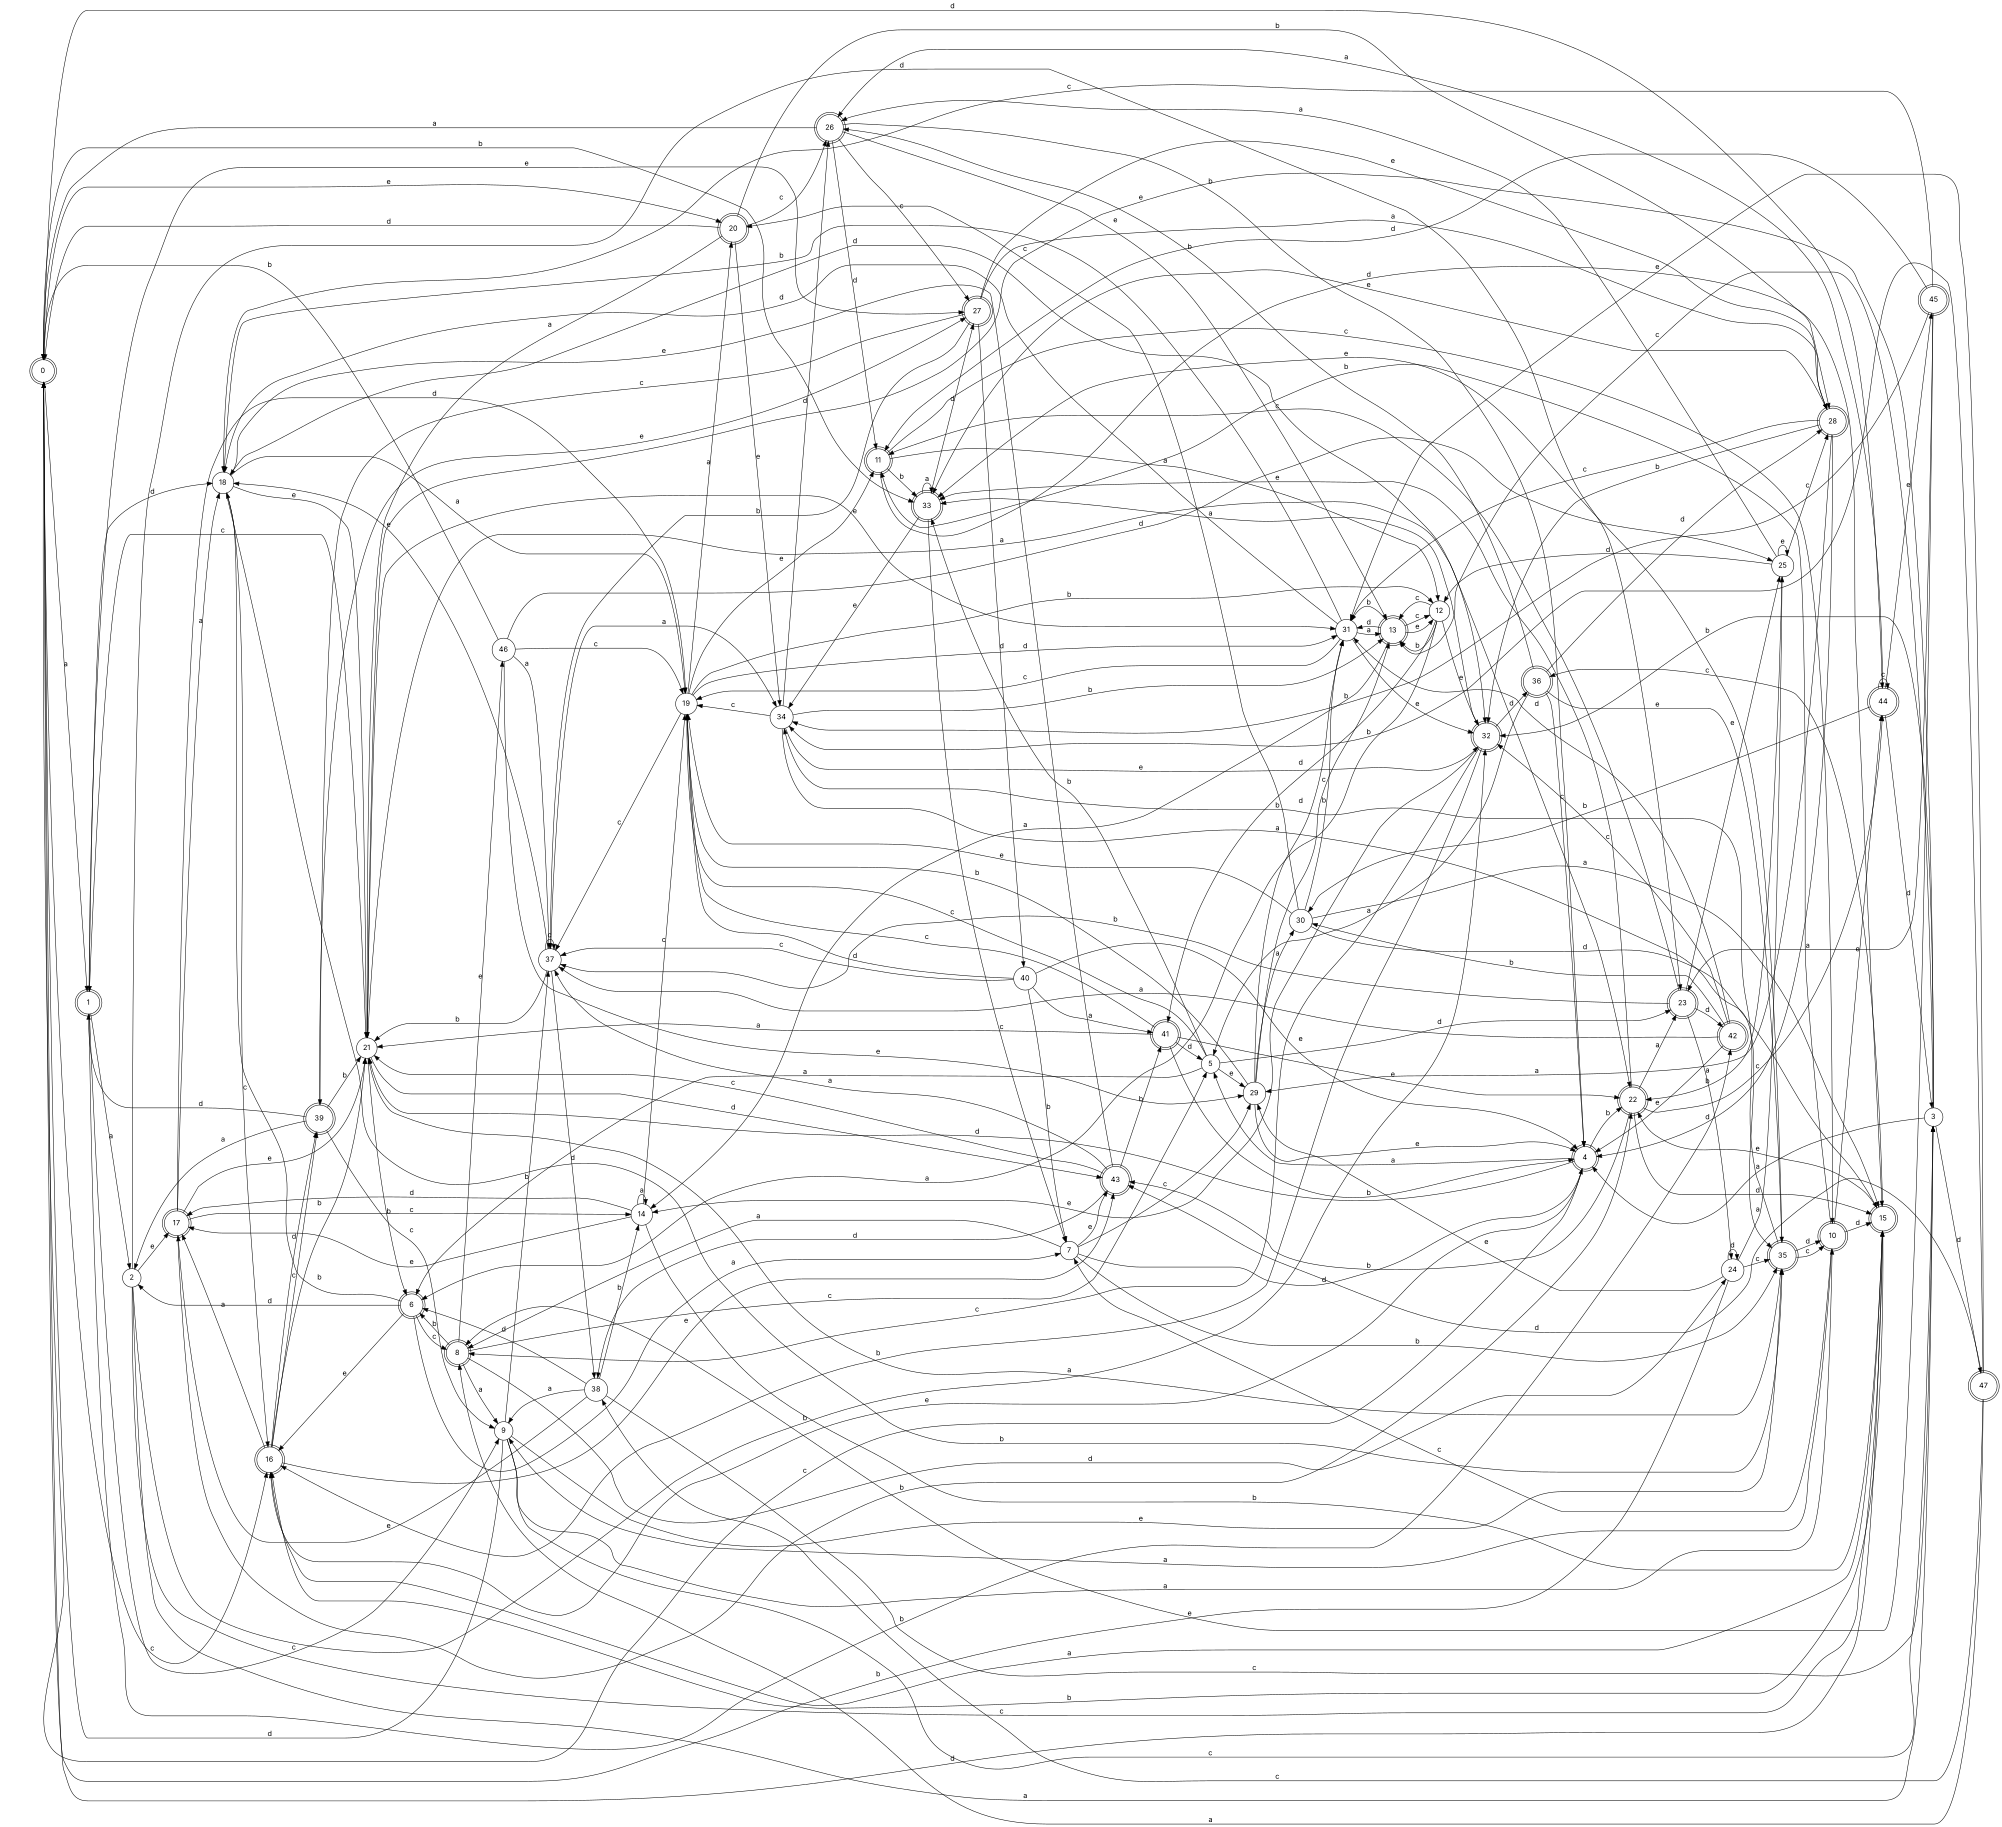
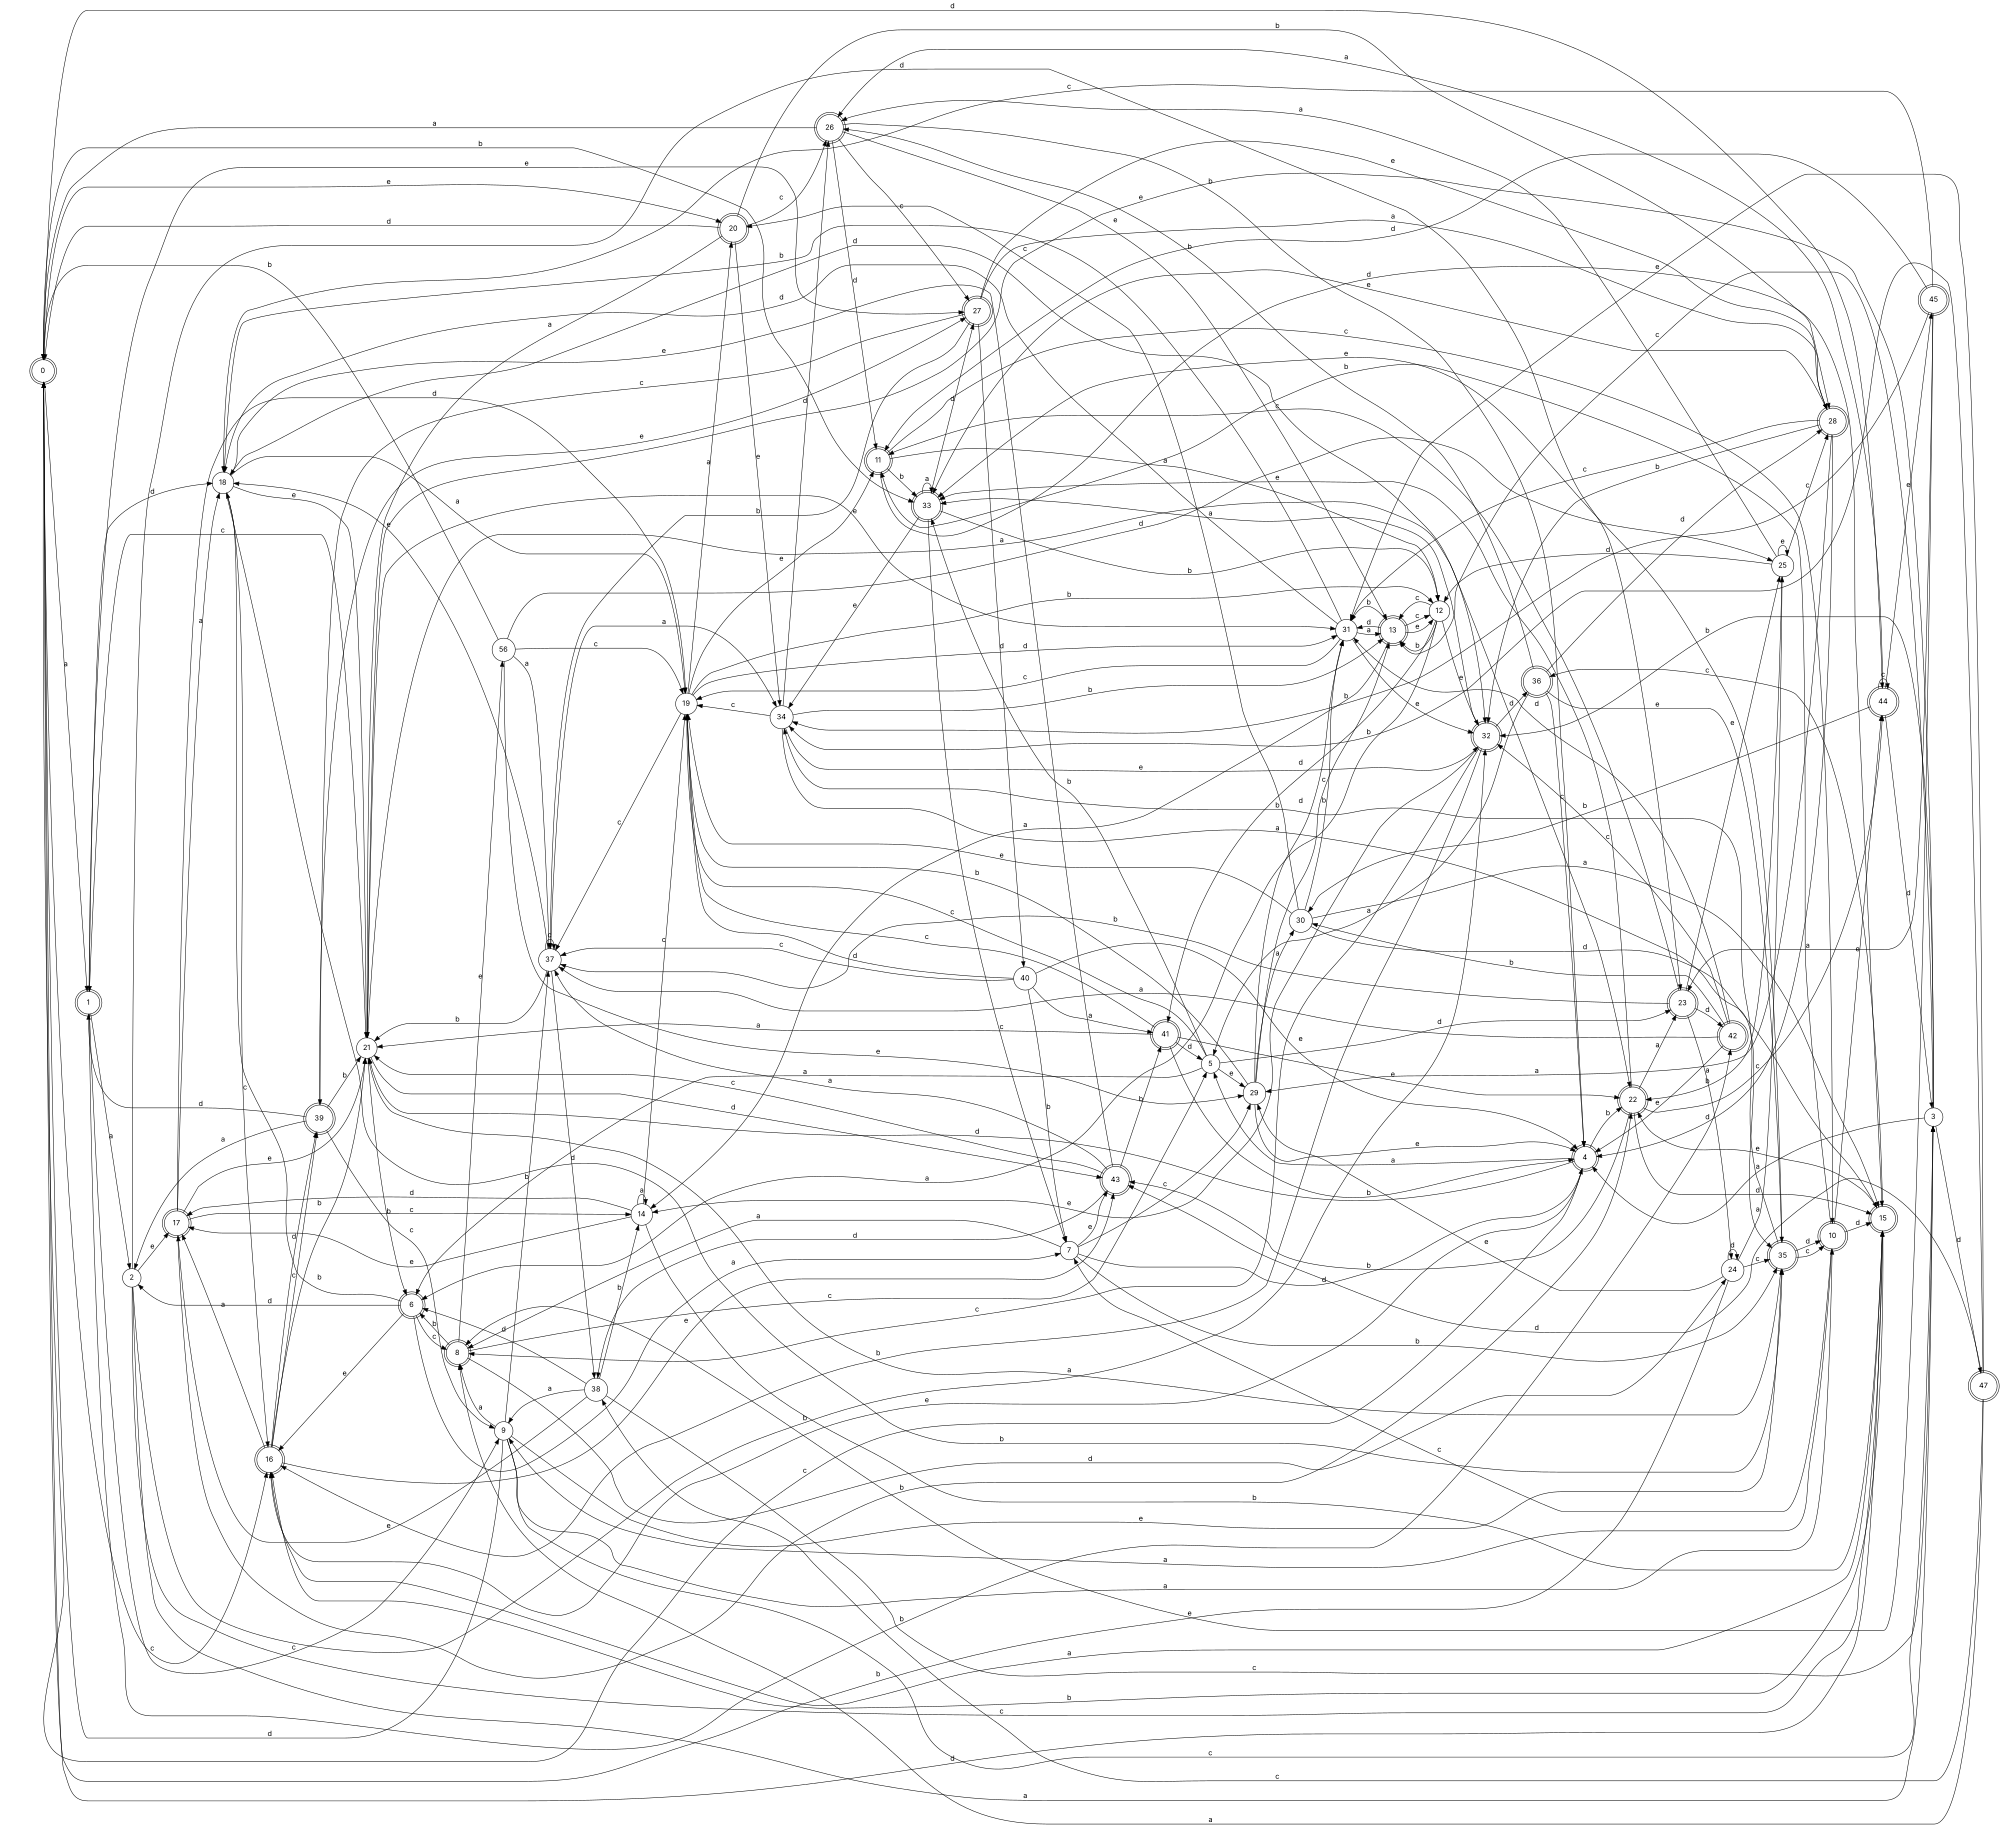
none -> (1199, 574)
(504, 650) -> (504, 650)
(477, 1392) -> (472, 1402)
